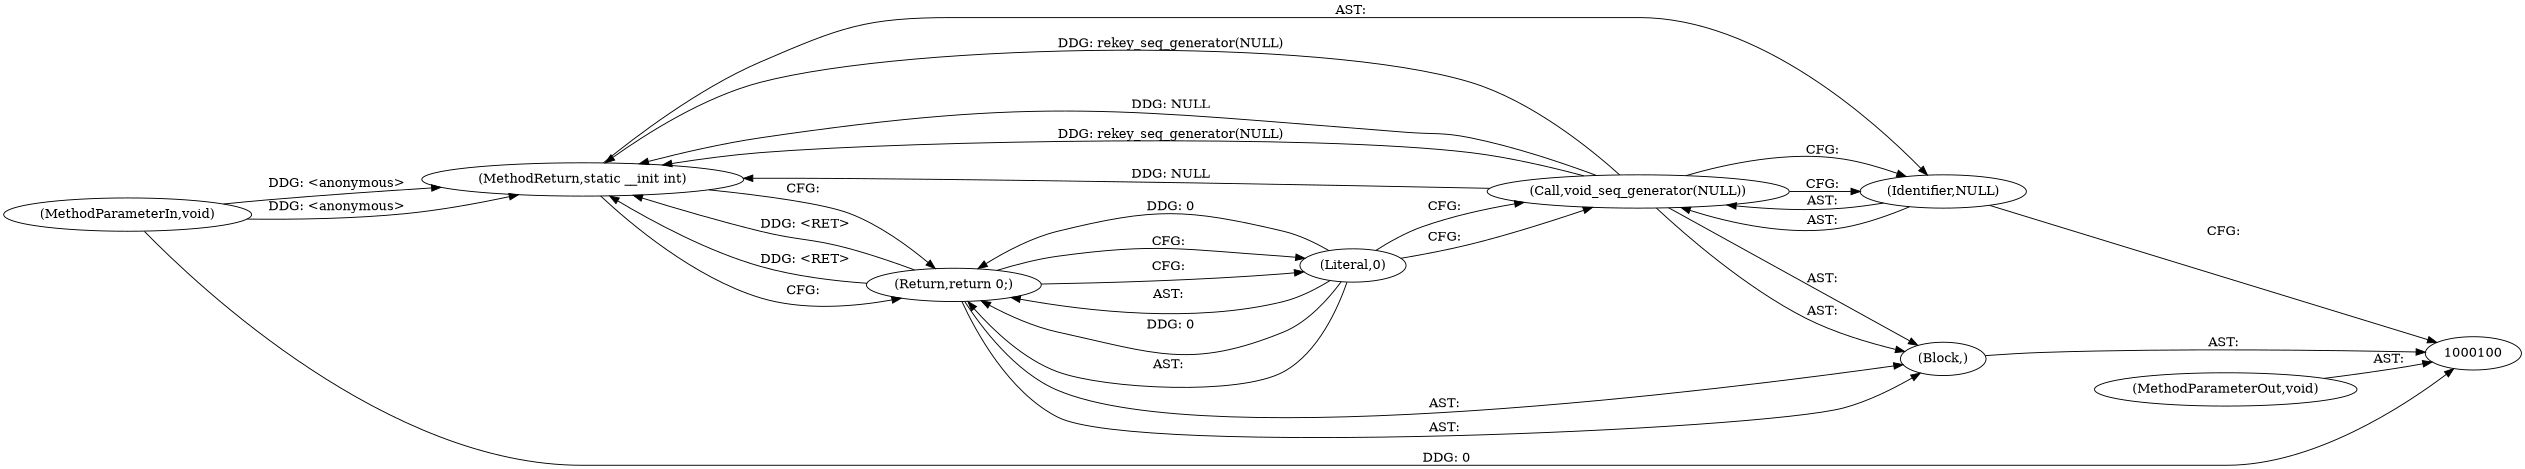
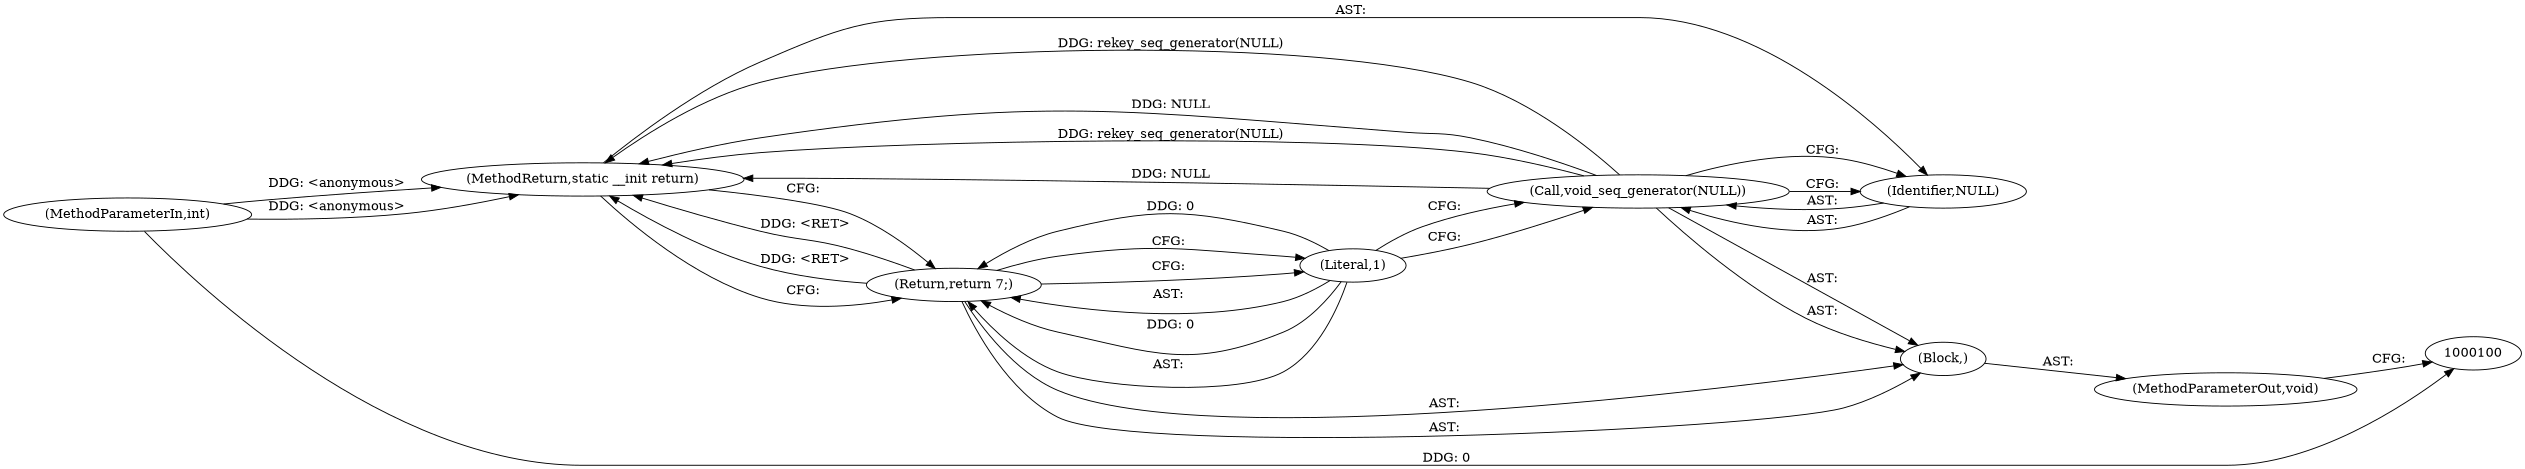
(583, 179) -> (583, 179)
(128, 215) -> (128, 215)
(1353, 265) -> (1353, 265)
(2209, 273) -> none
(954, 285) -> (954, 285)
(2201, 350) -> (2050, 370)
(2391, 359) -> (2391, 359)
